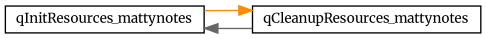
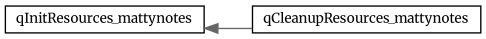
(222, 10) -> none
